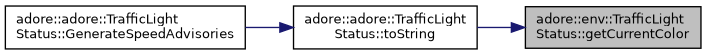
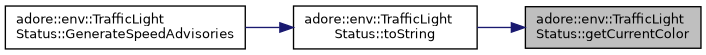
(125, 27) -> (125, 27)
(385, 27) -> (385, 27)
